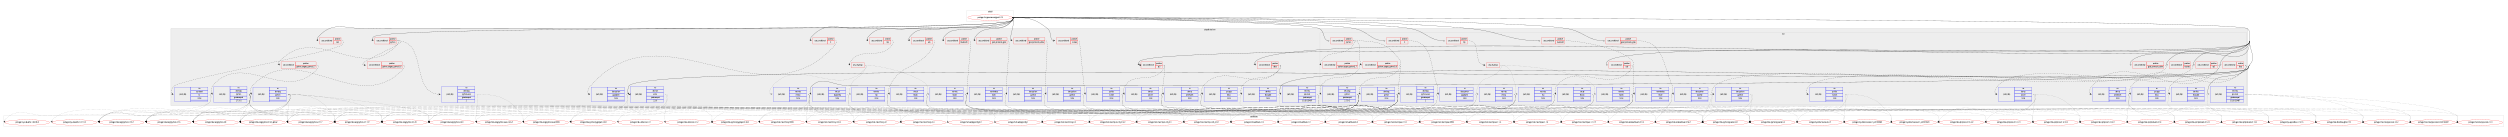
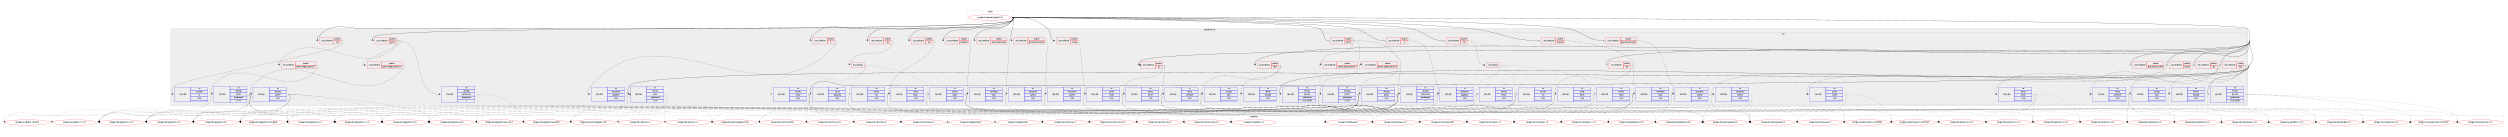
(1301, 122) -> none
